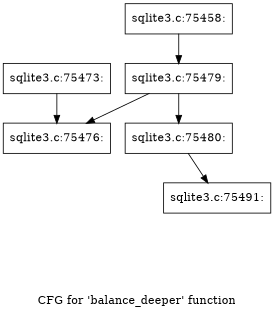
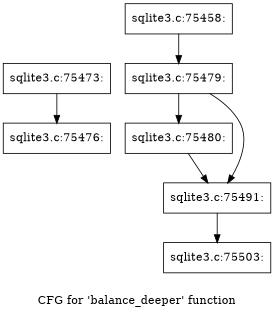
(122, 107) -> (242, 129)
none -> (217, 258)
